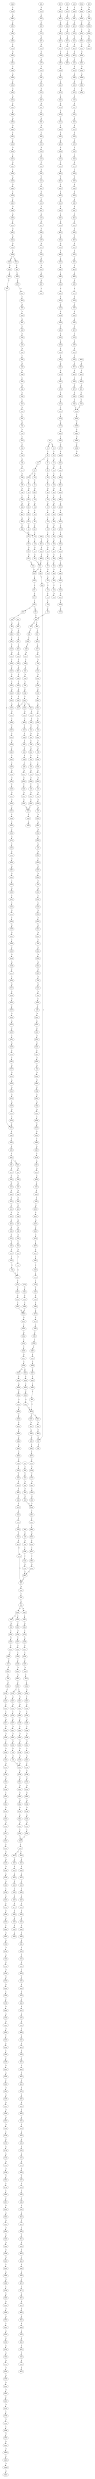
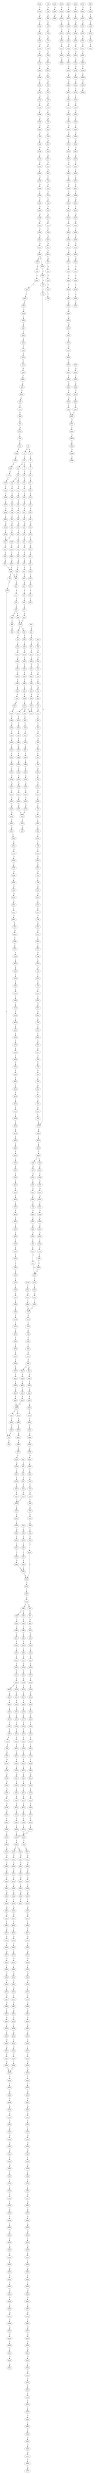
(60, 311) -> (8, 2069)
(12, 634) -> none
(16, 1763) -> (7, 1759)
(14, 1915) -> none
